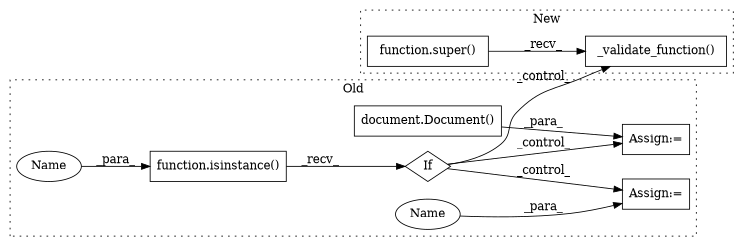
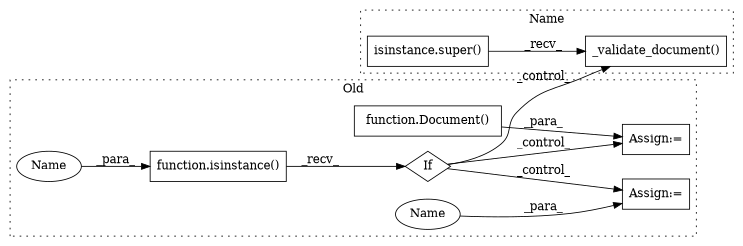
(547, 20) -> (547, 20)
(428, 51) -> (428, 51)
(656, 51) -> (656, 51)
(428, 121) -> (428, 121)
